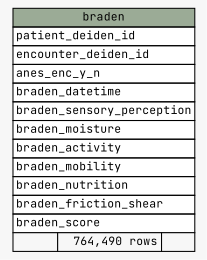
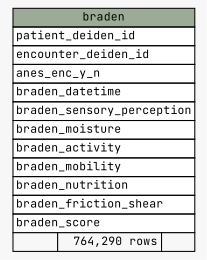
(116, 242) -> (116, 242)
